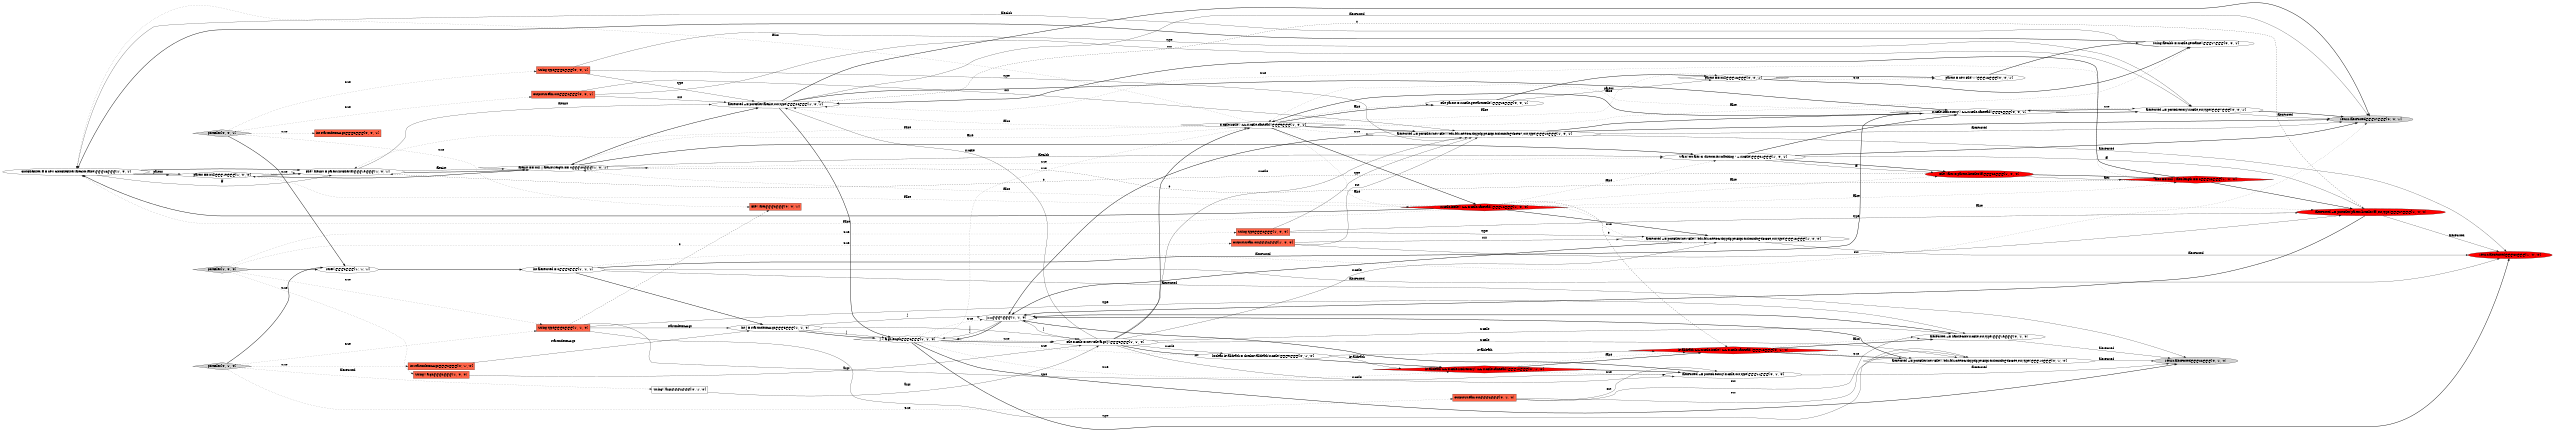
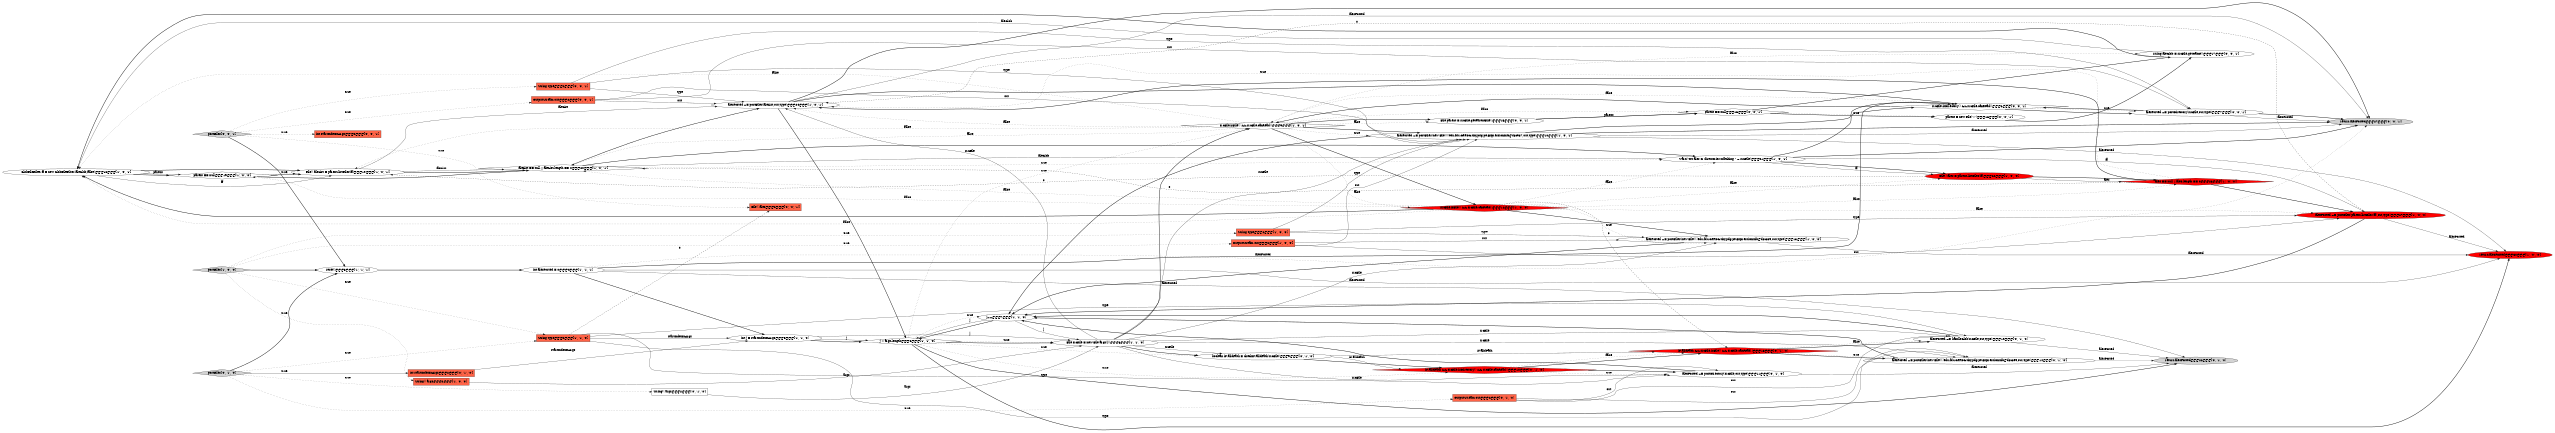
(892, 320) -> none
(329, 366) -> (329, 373)
(348, 371) -> (348, 378)
